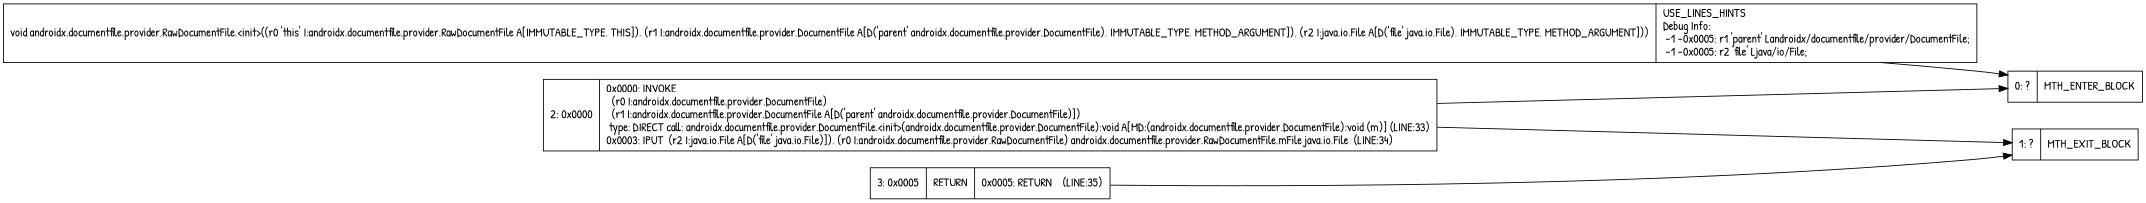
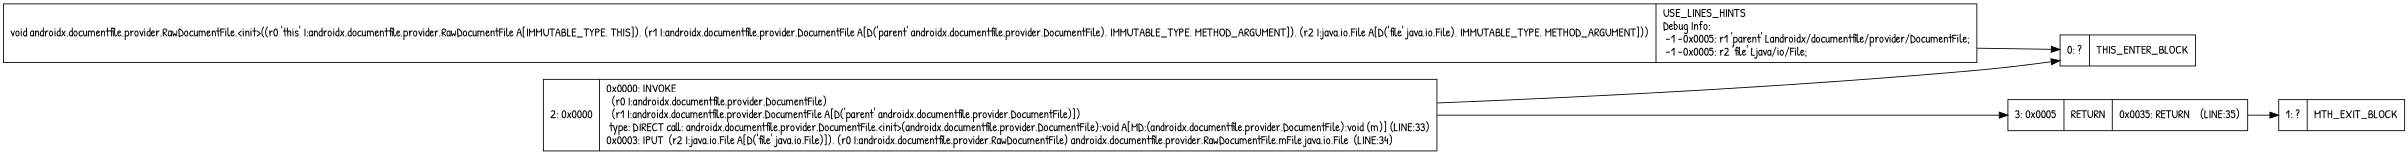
(2090, 86) -> (2142, 50)
(1720, 135) -> (1718, 115)
(1042, 183) -> (2180, 115)
